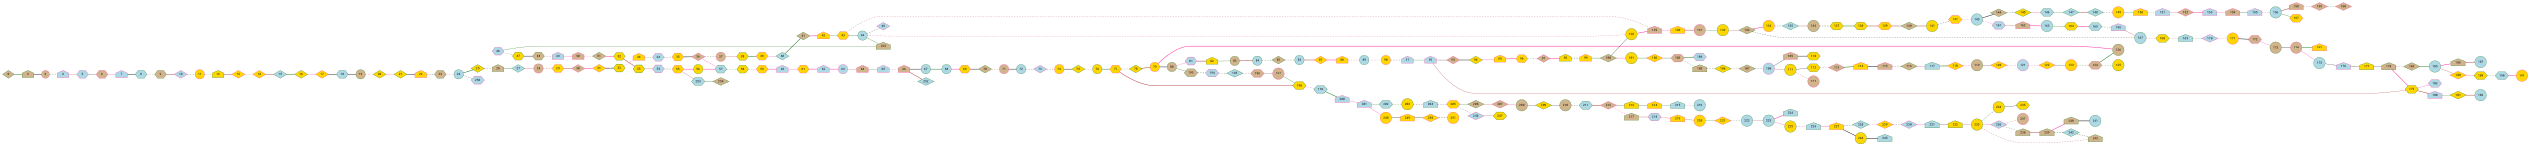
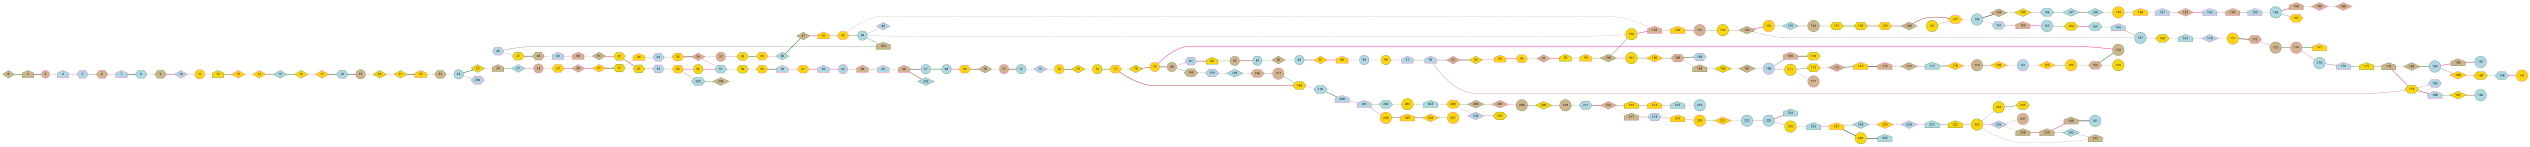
(1922, 26) -> (1930, 17)
(1386, 60) -> (1386, 60)
(772, 69) -> (772, 69)
